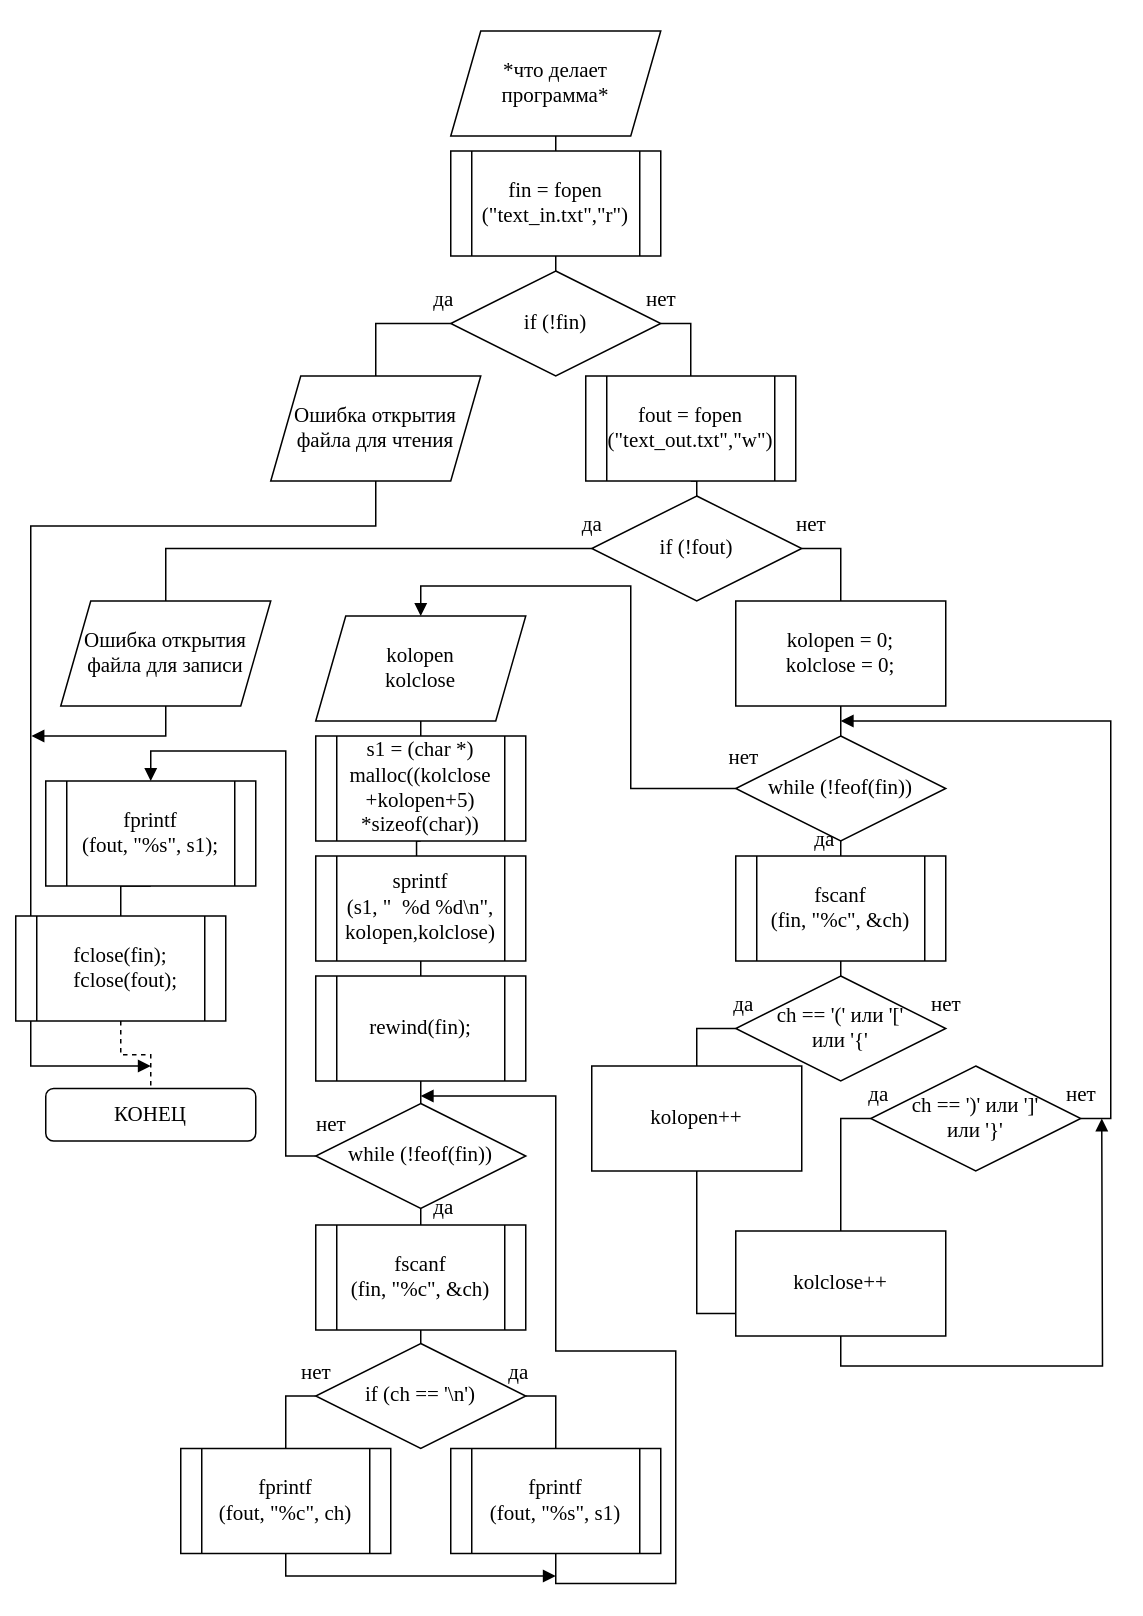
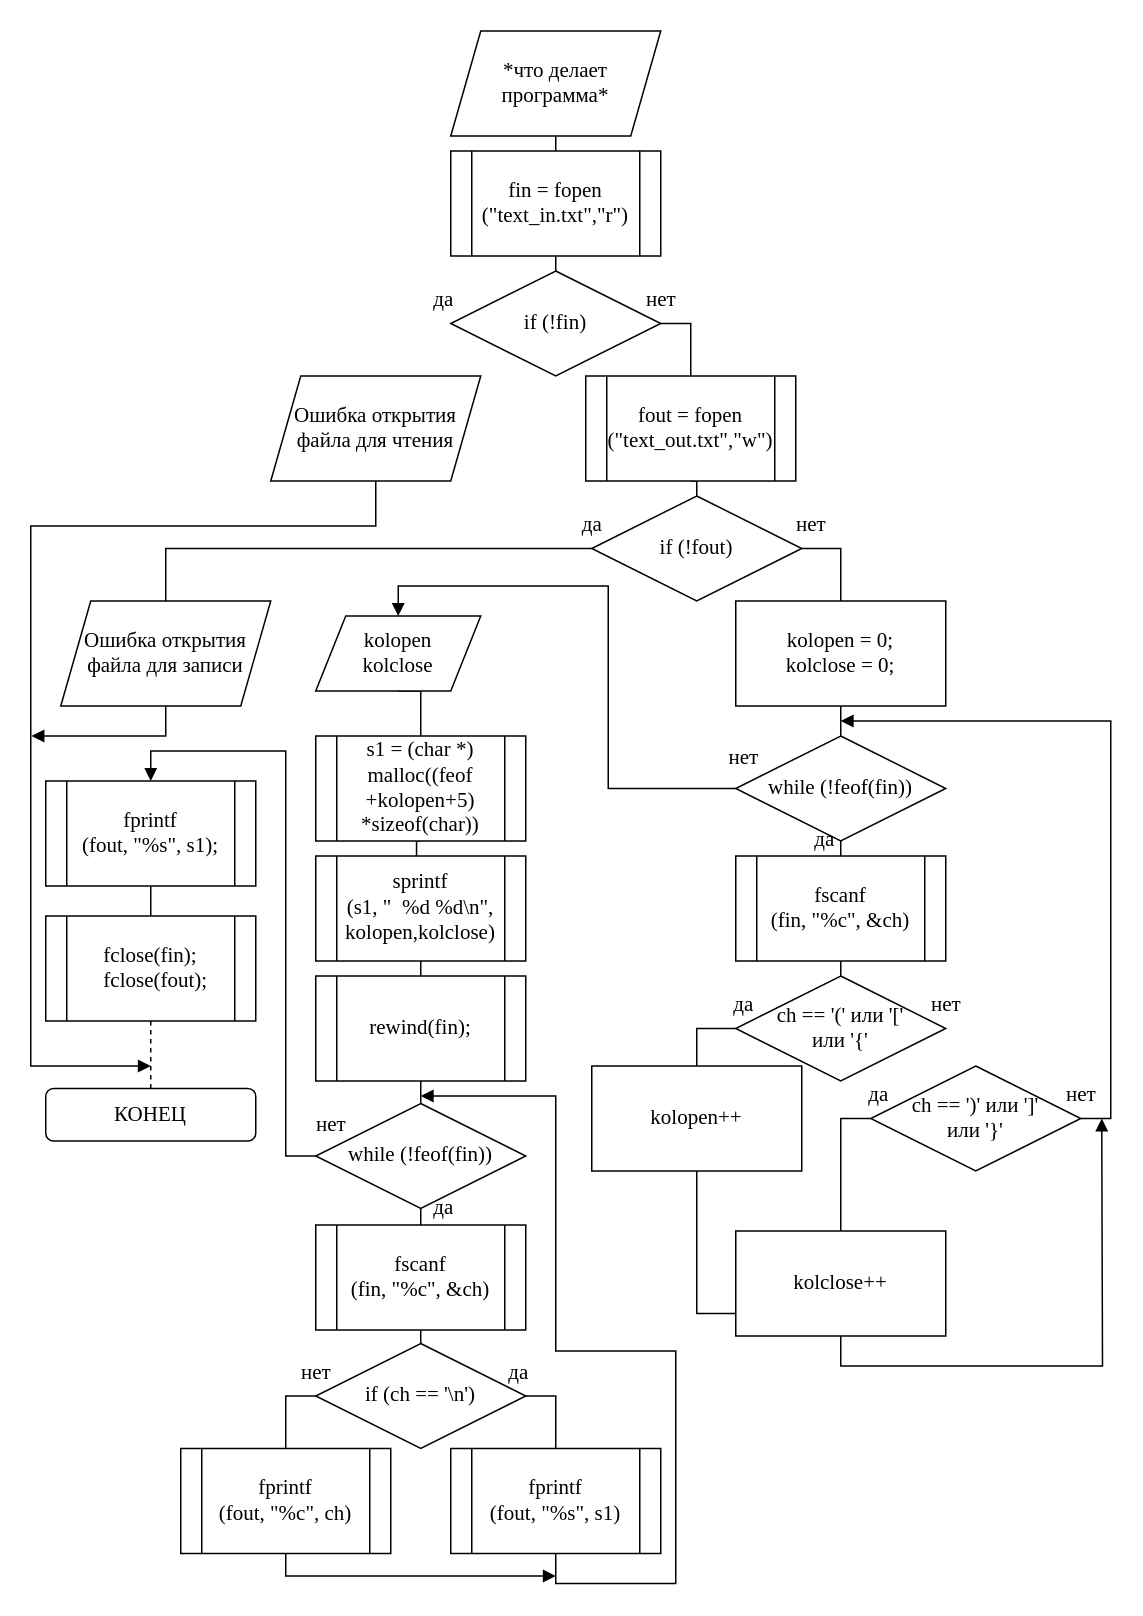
(388, 323) -> none
(421, 668) -> (398, 653)
(421, 788) -> (421, 788)
(121, 968) -> (151, 968)
